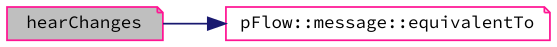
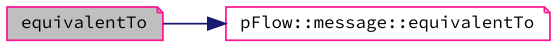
(85, 24) -> (85, 24)
